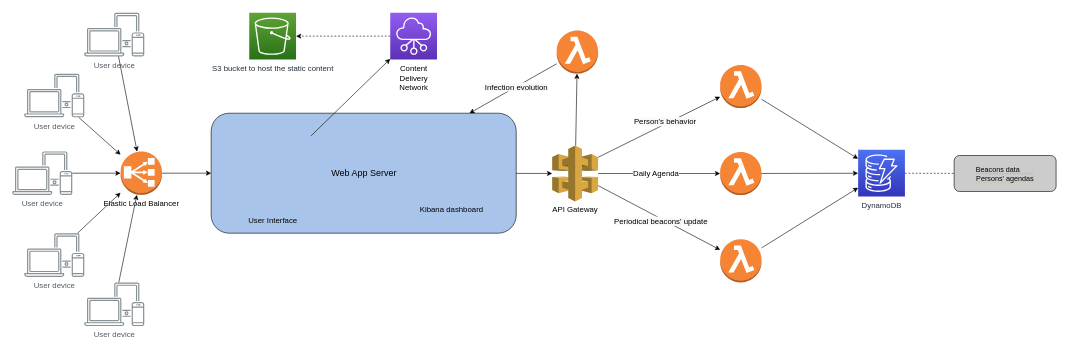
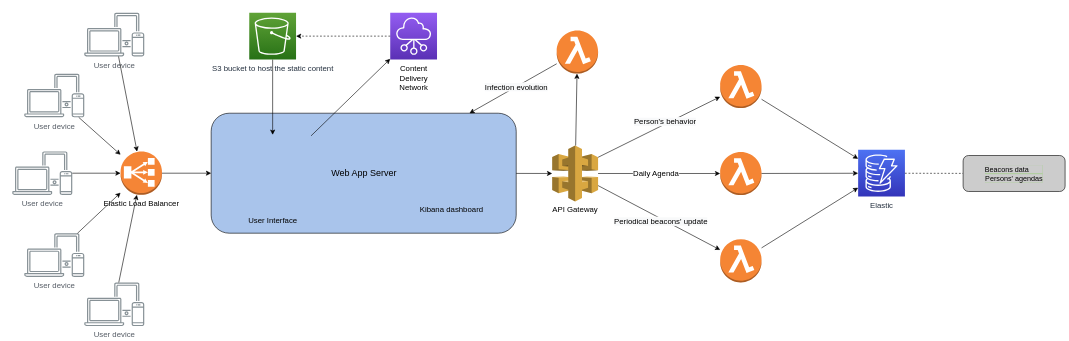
none -> (273, 95)
(1005, 173) -> (1014, 173)
(882, 205) -> (882, 205)
